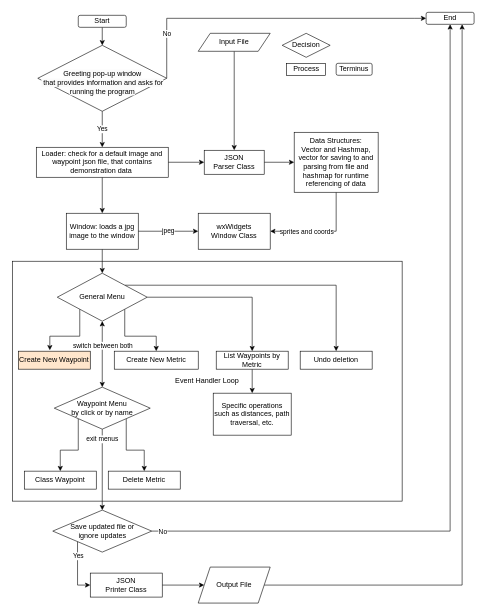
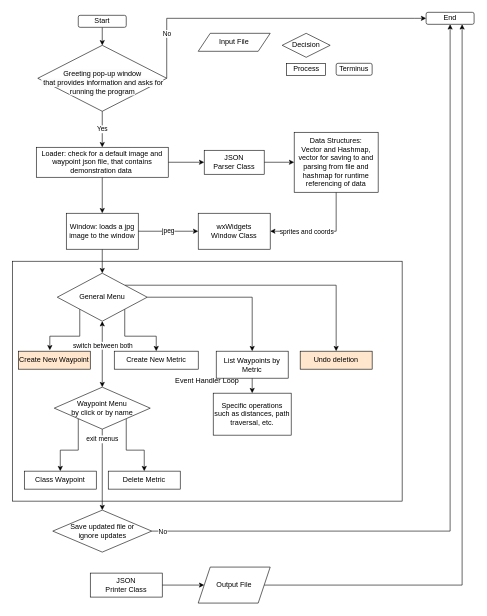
(234, 144) -> none
(252, 360) -> (252, 365)
(336, 360) -> (336, 360)
(78, 567) -> none
